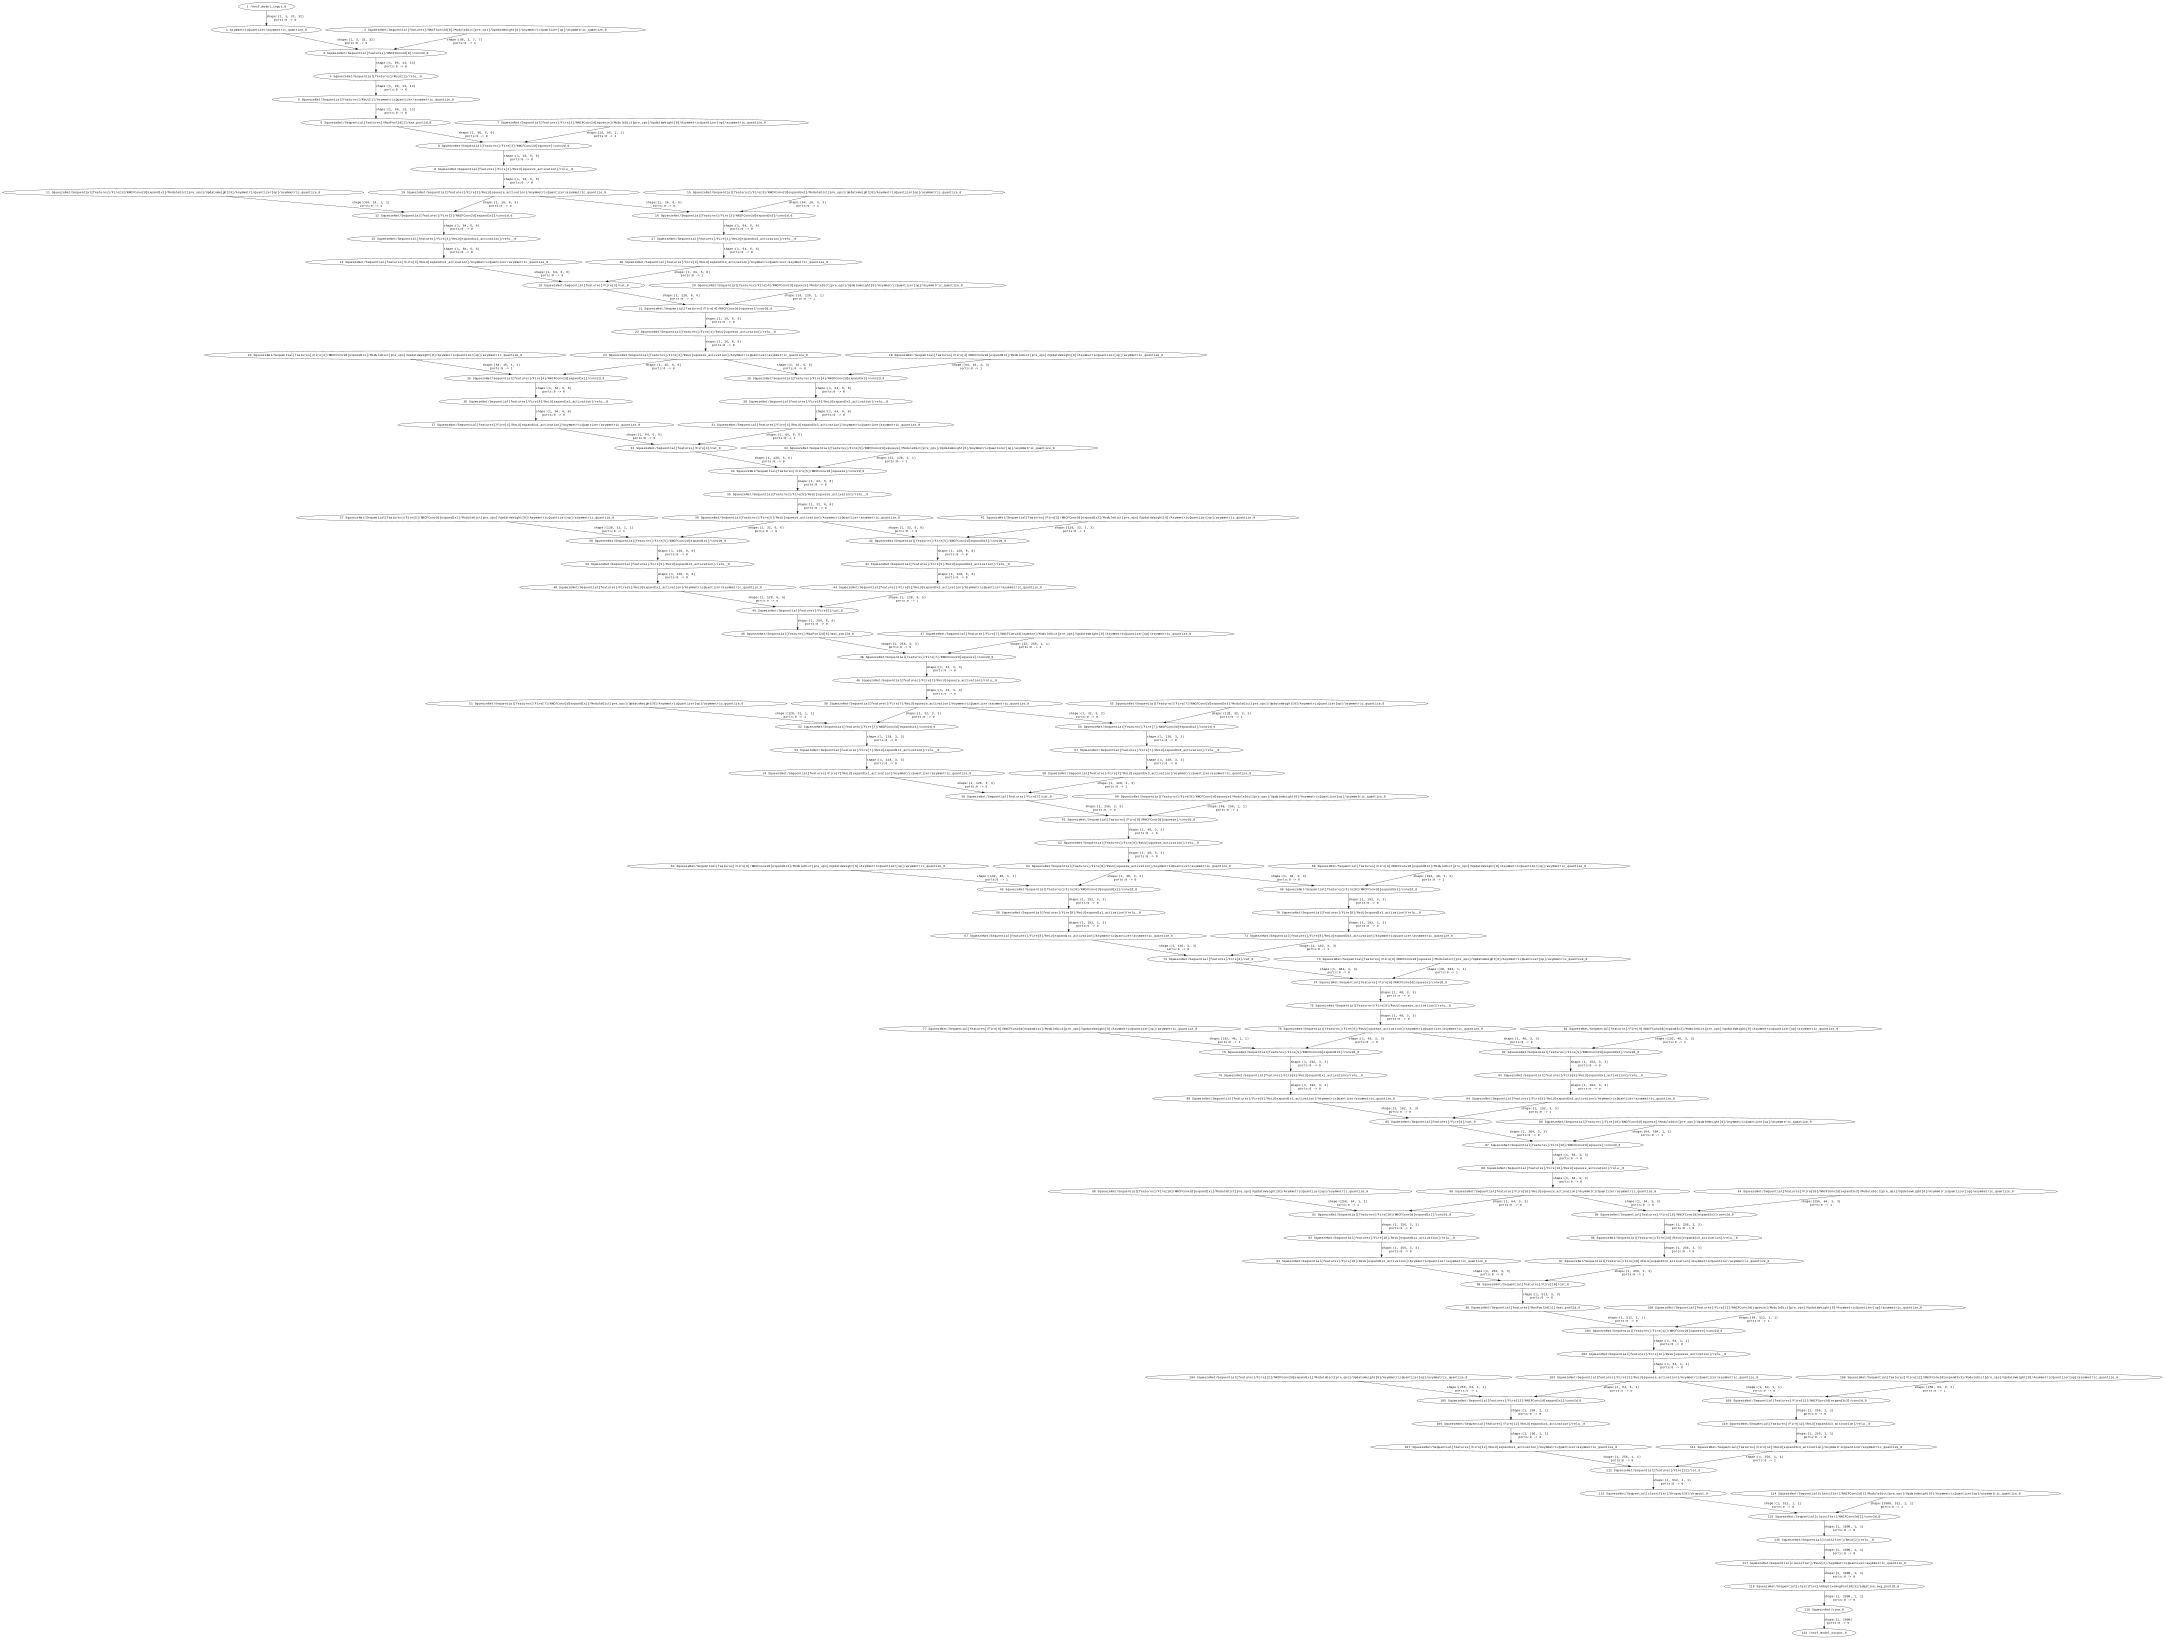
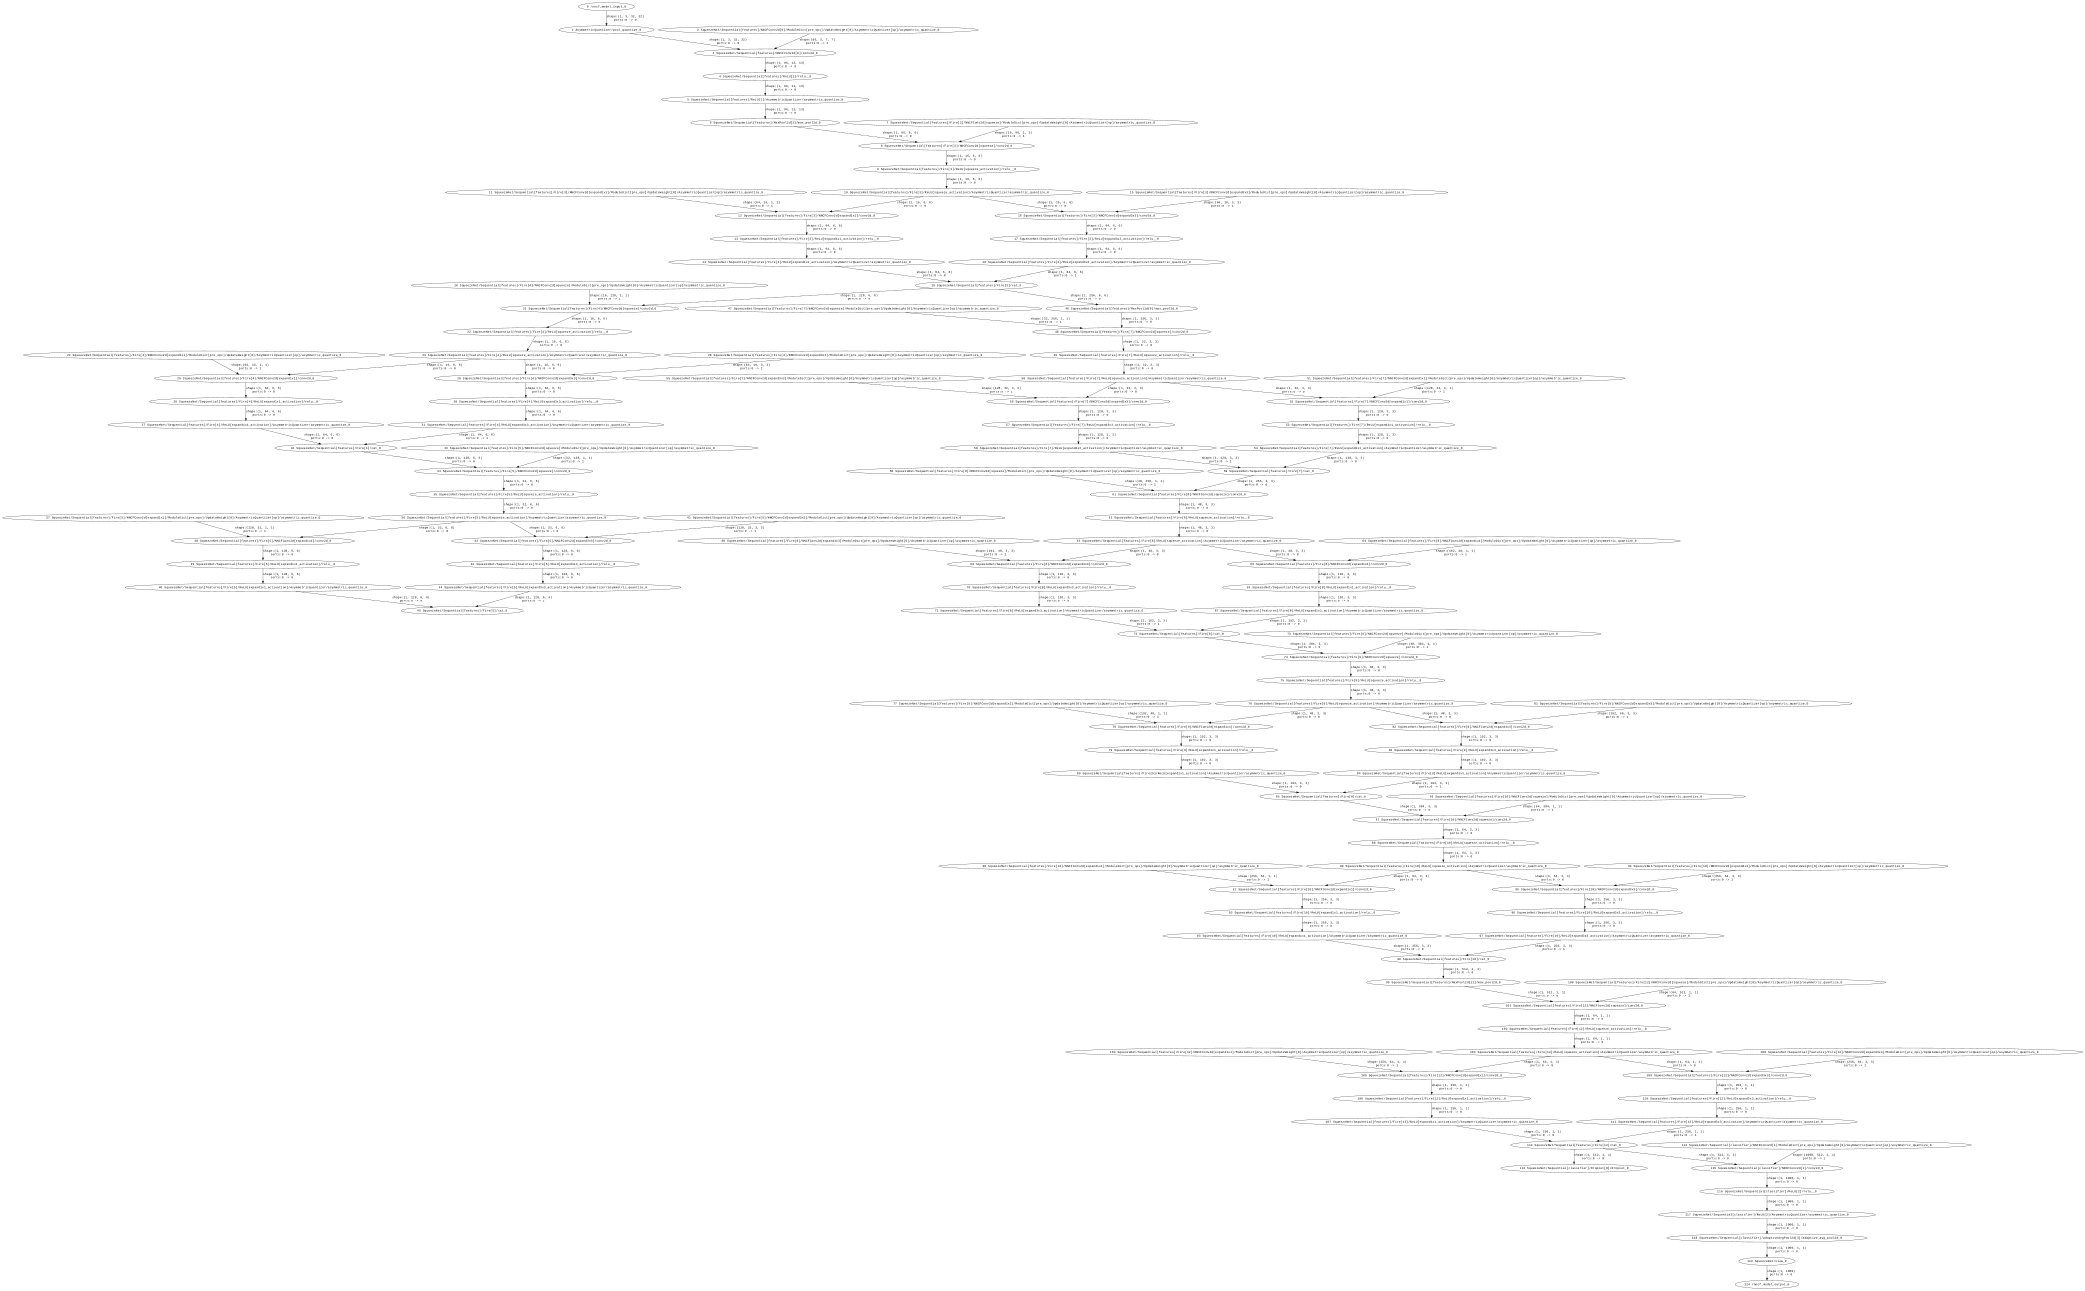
(266, 30) -> (606, 30)
(798, 621) -> (1048, 297)
(1738, 1505) -> (1669, 1156)
